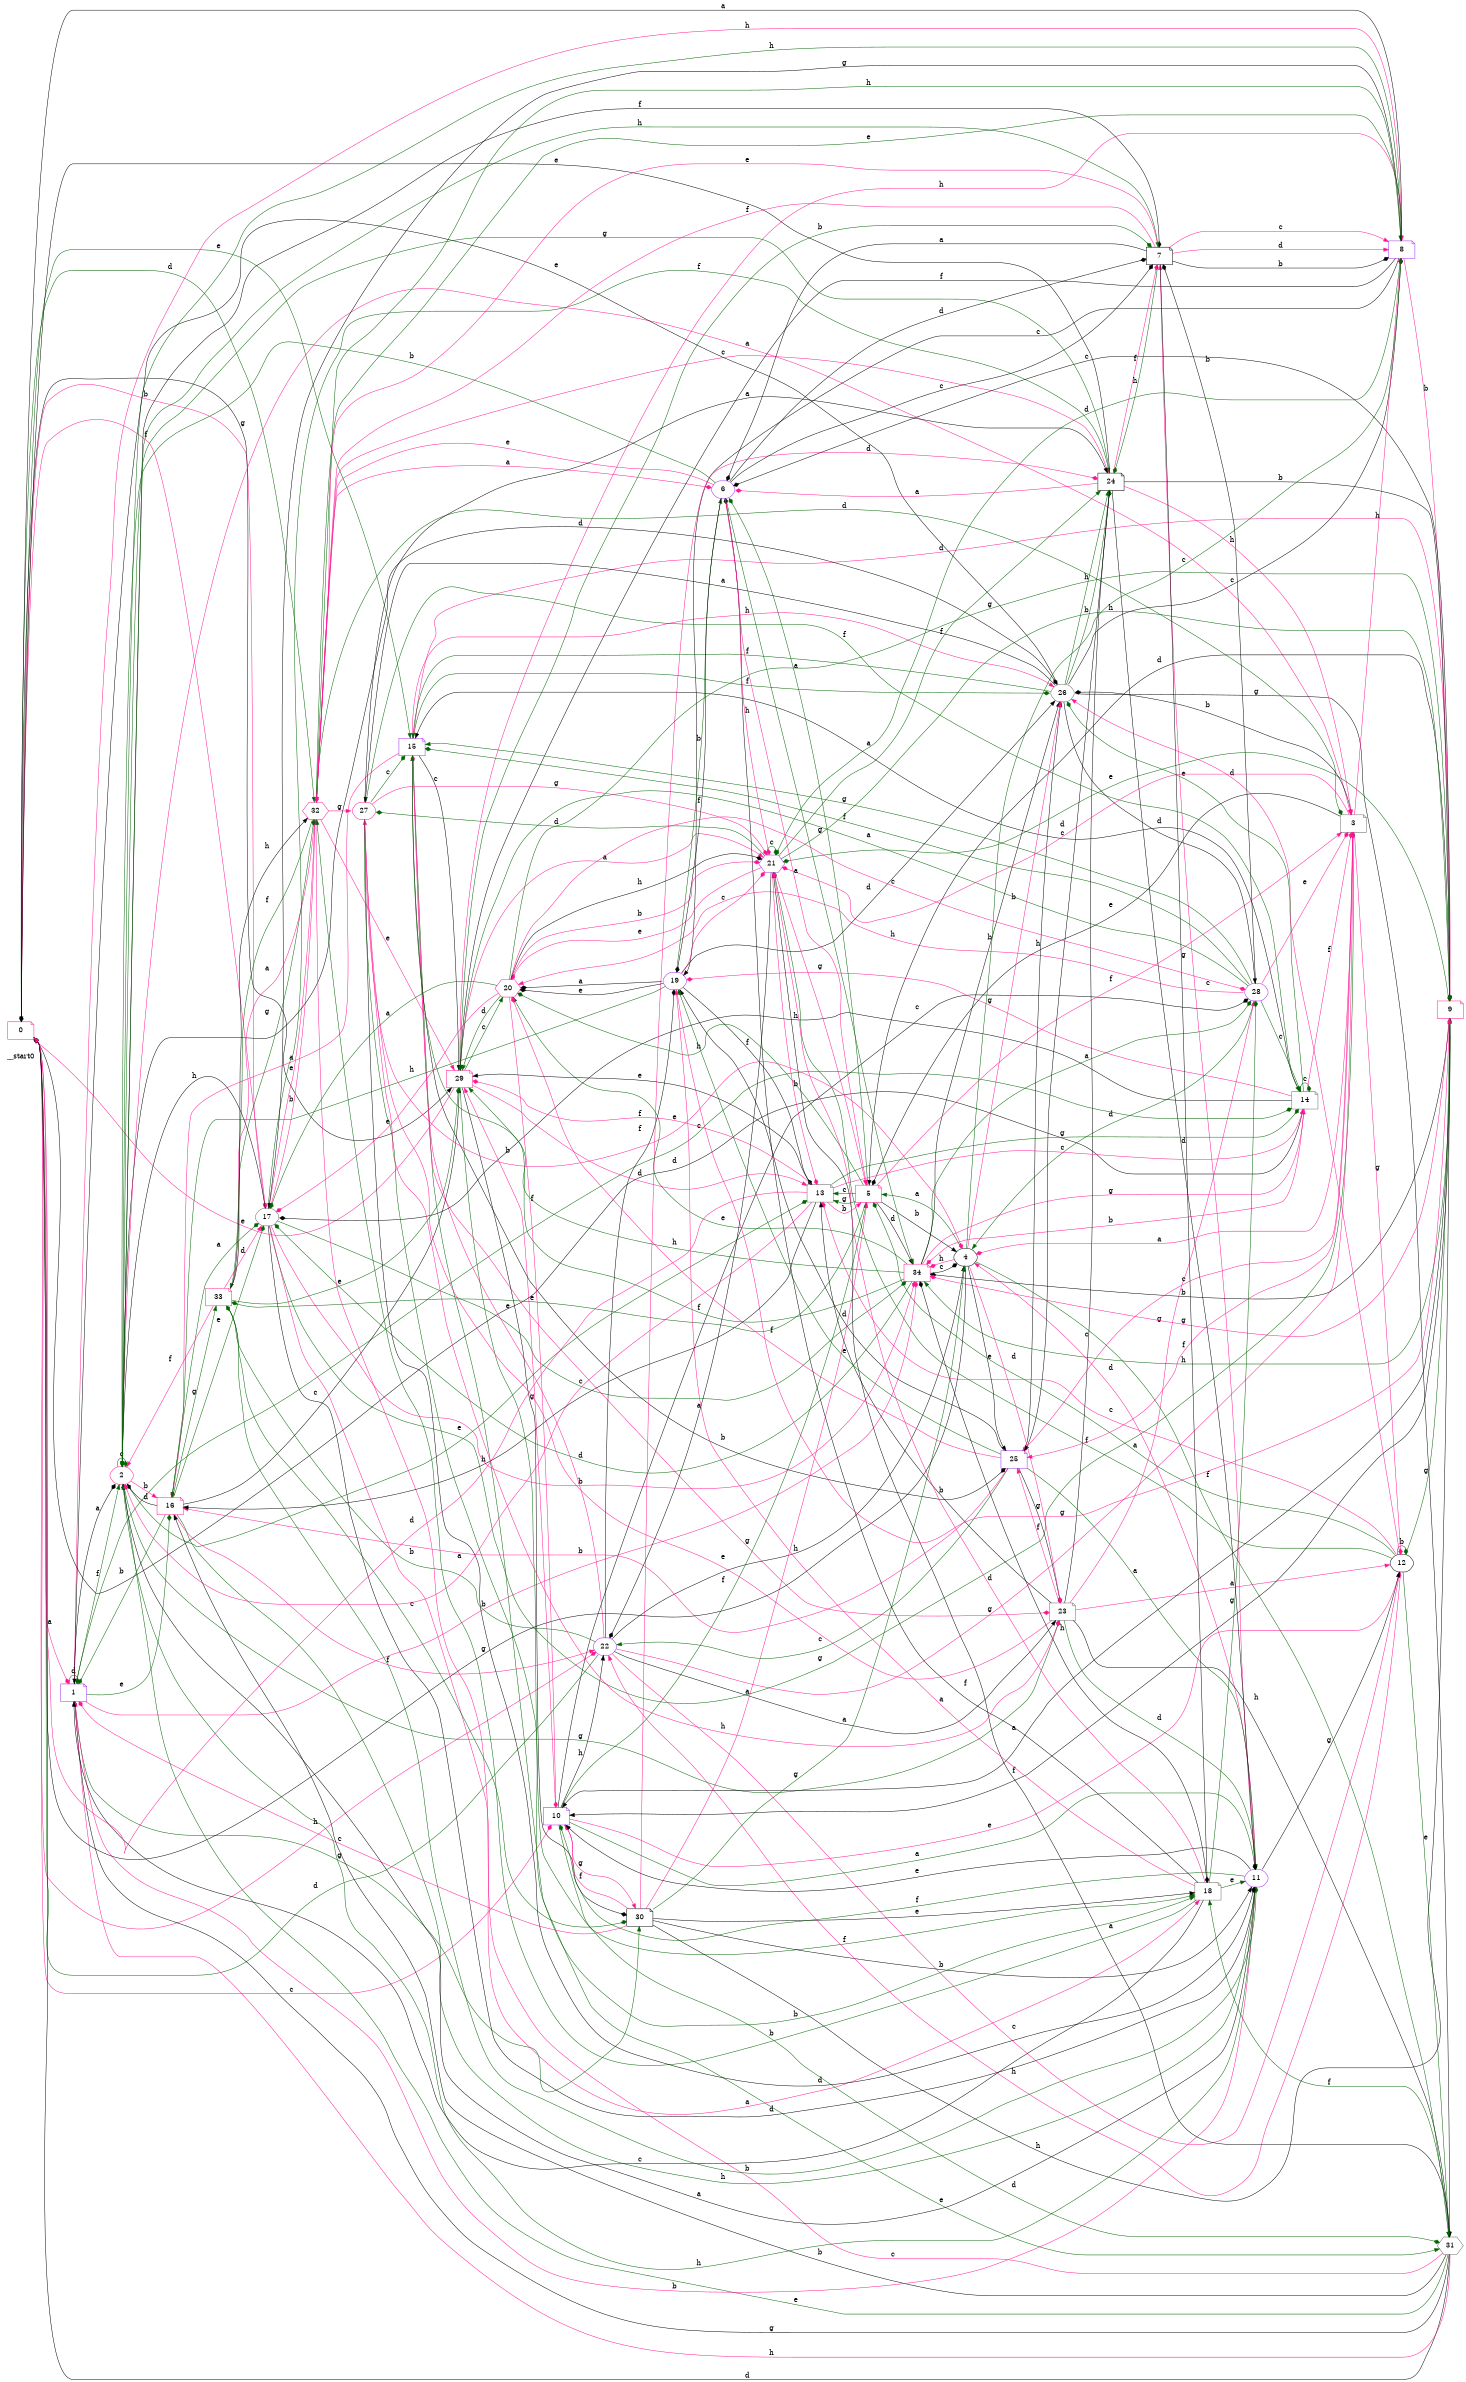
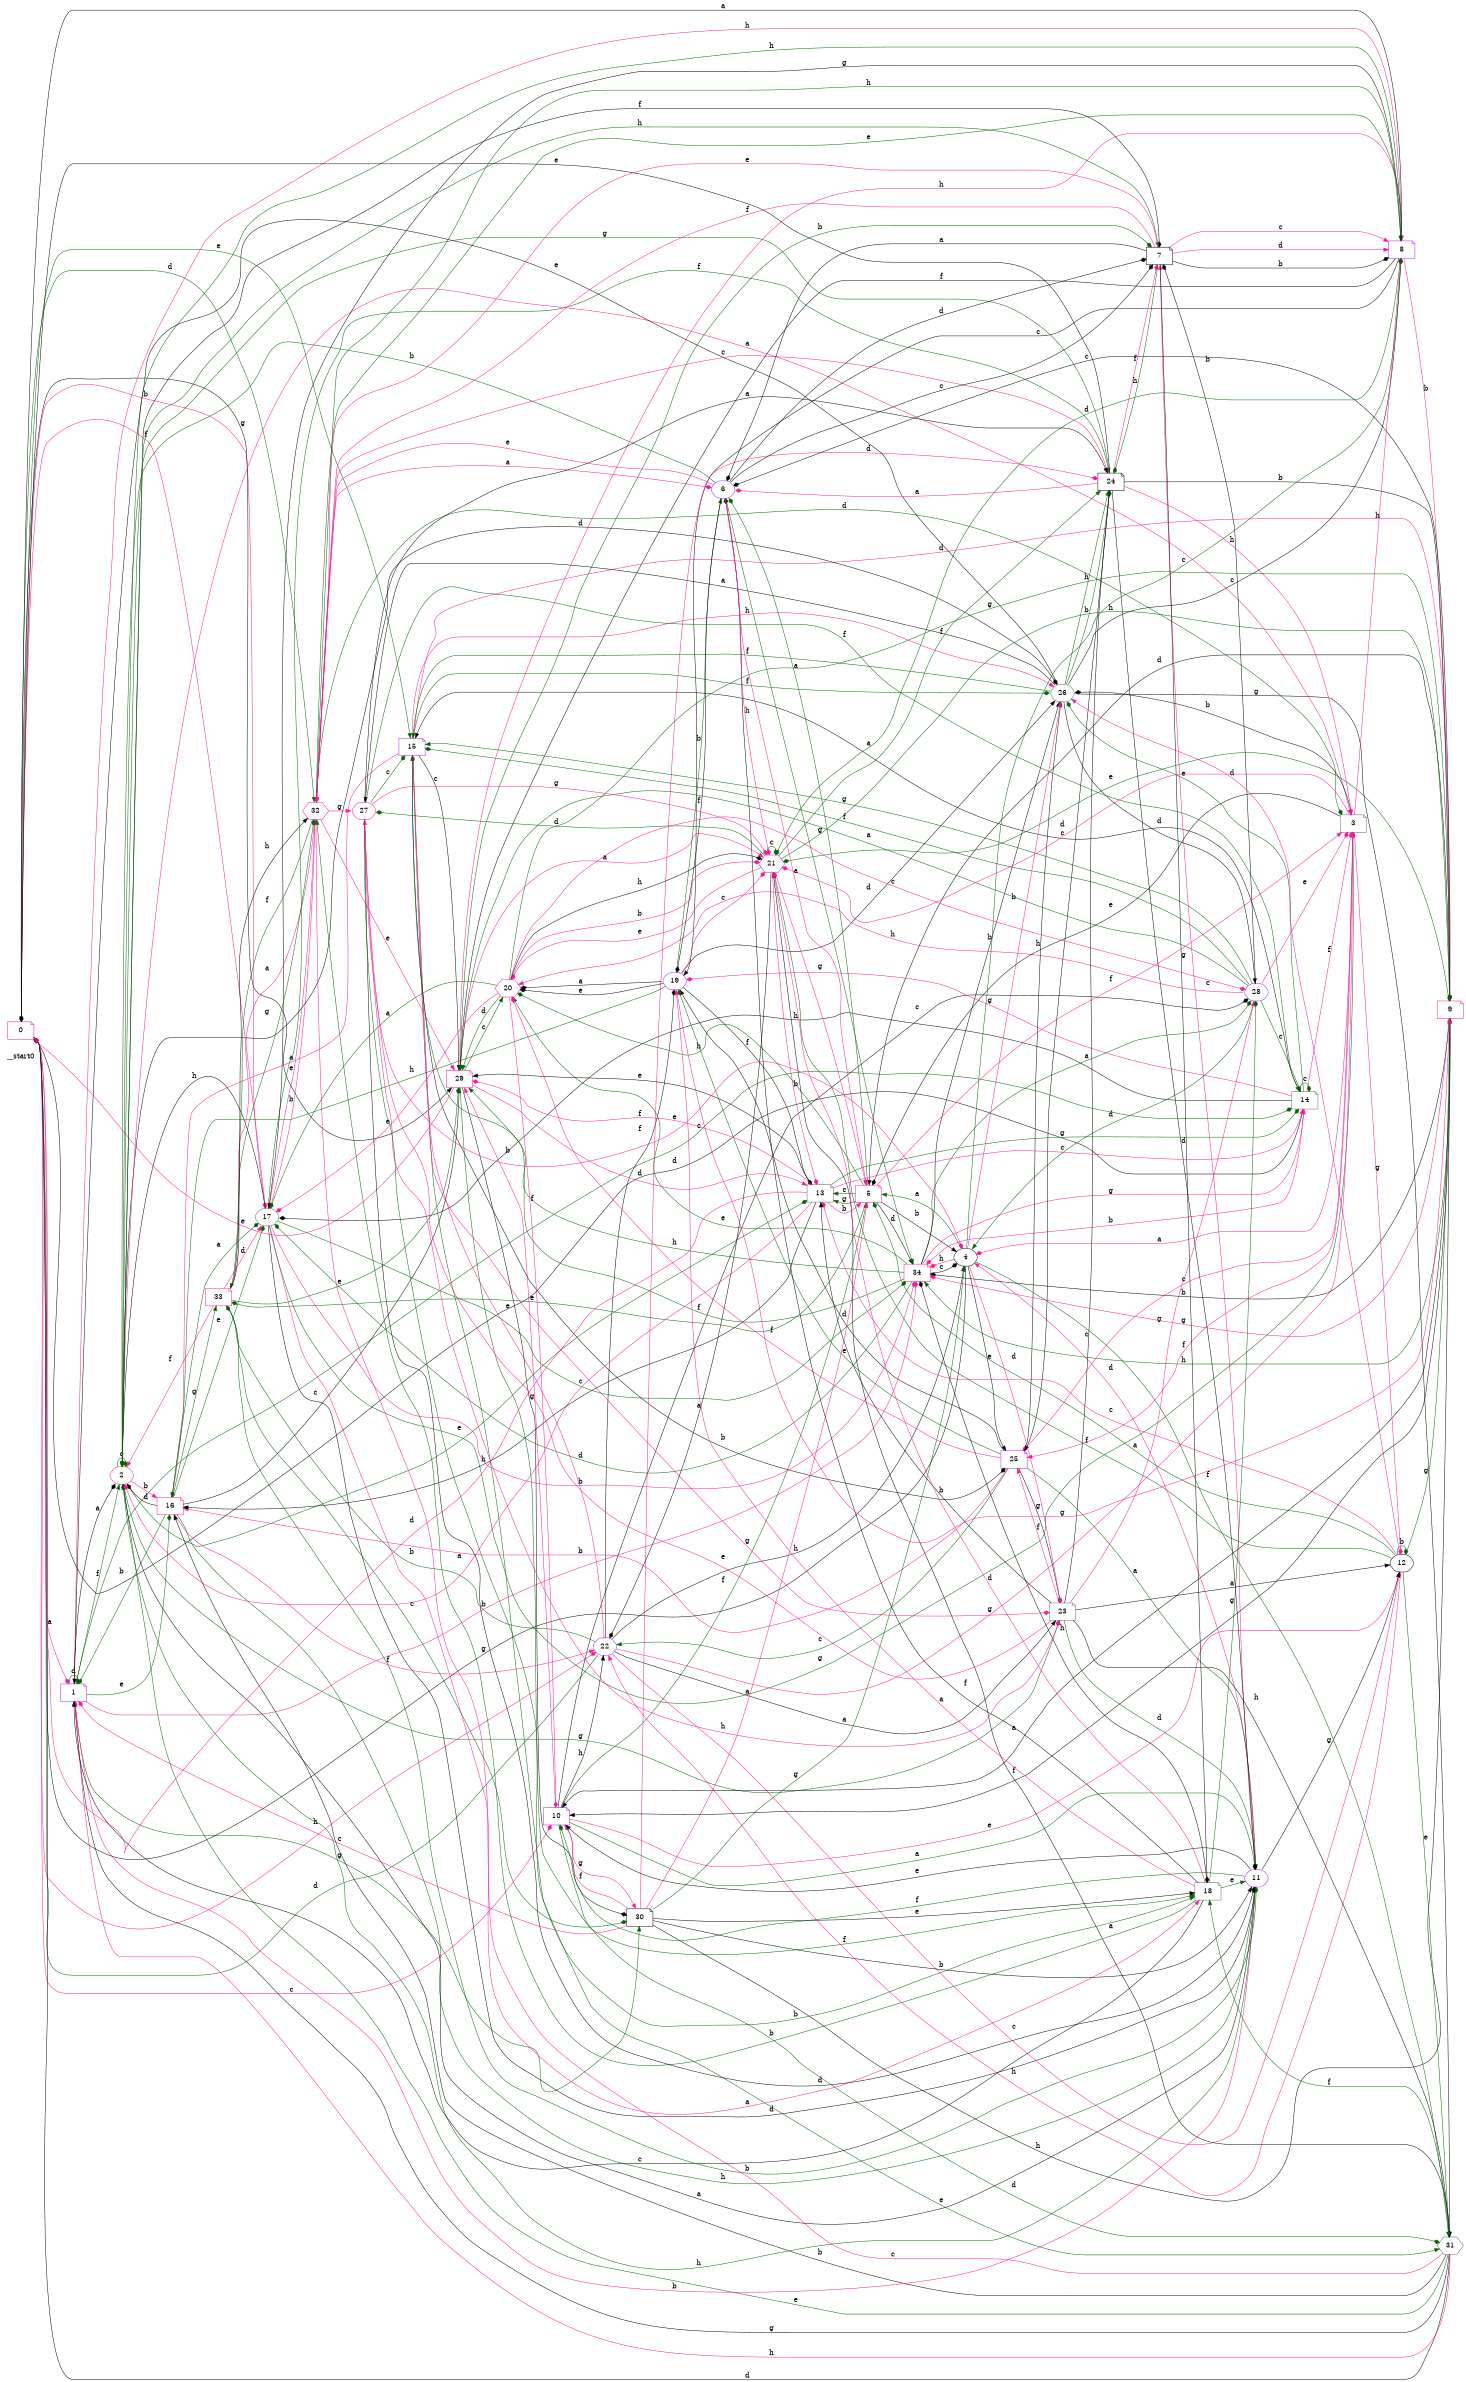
(1230, 1588) -> (1230, 1588)
